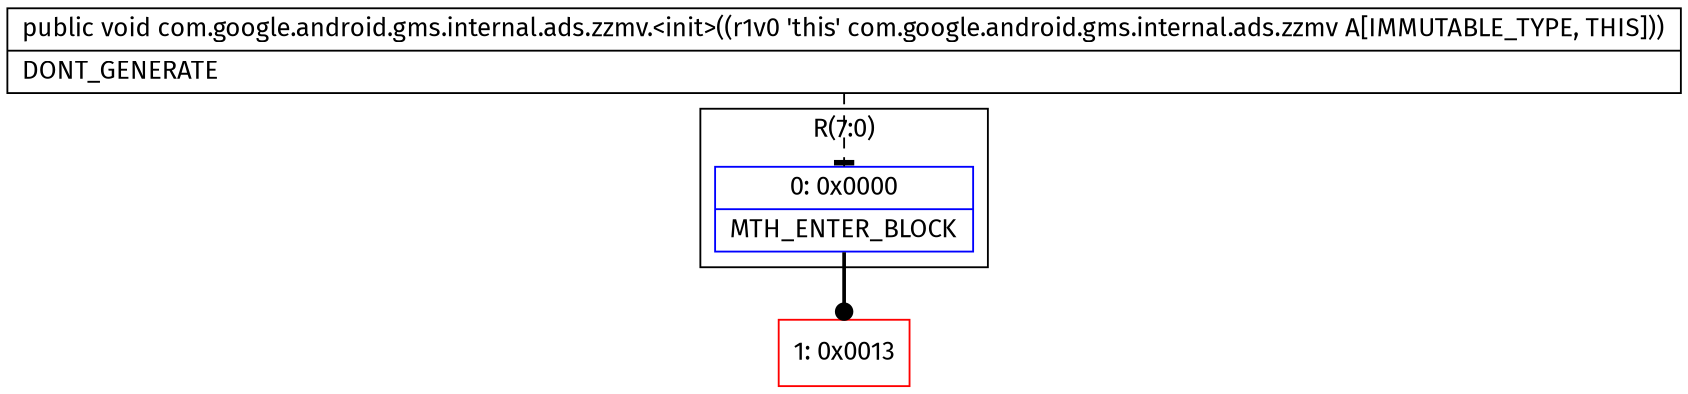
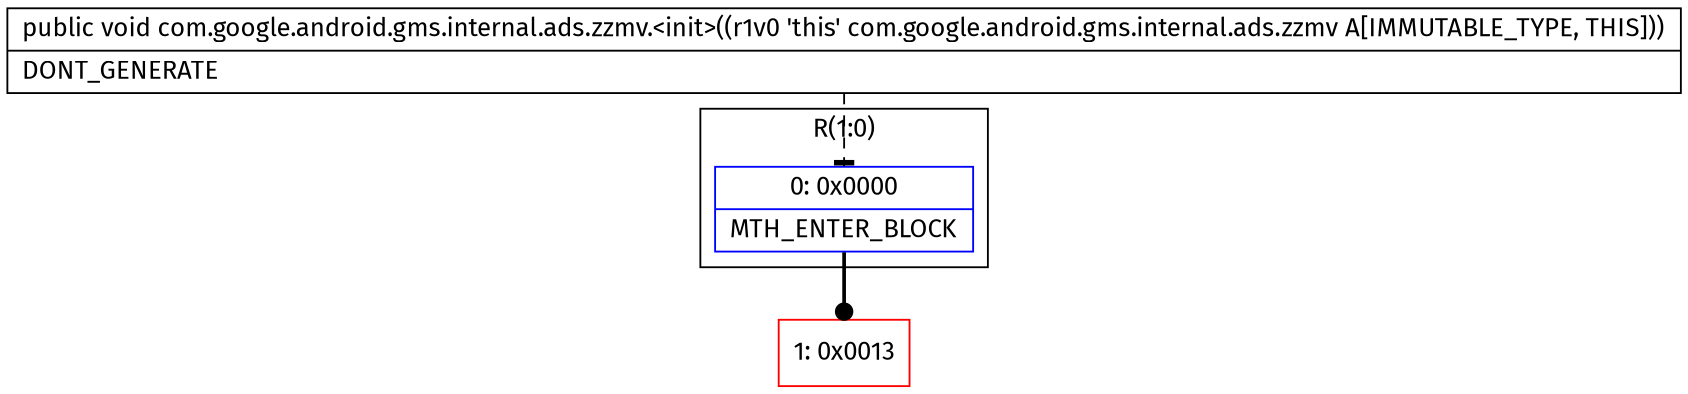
(844, 130) -> (844, 130)
